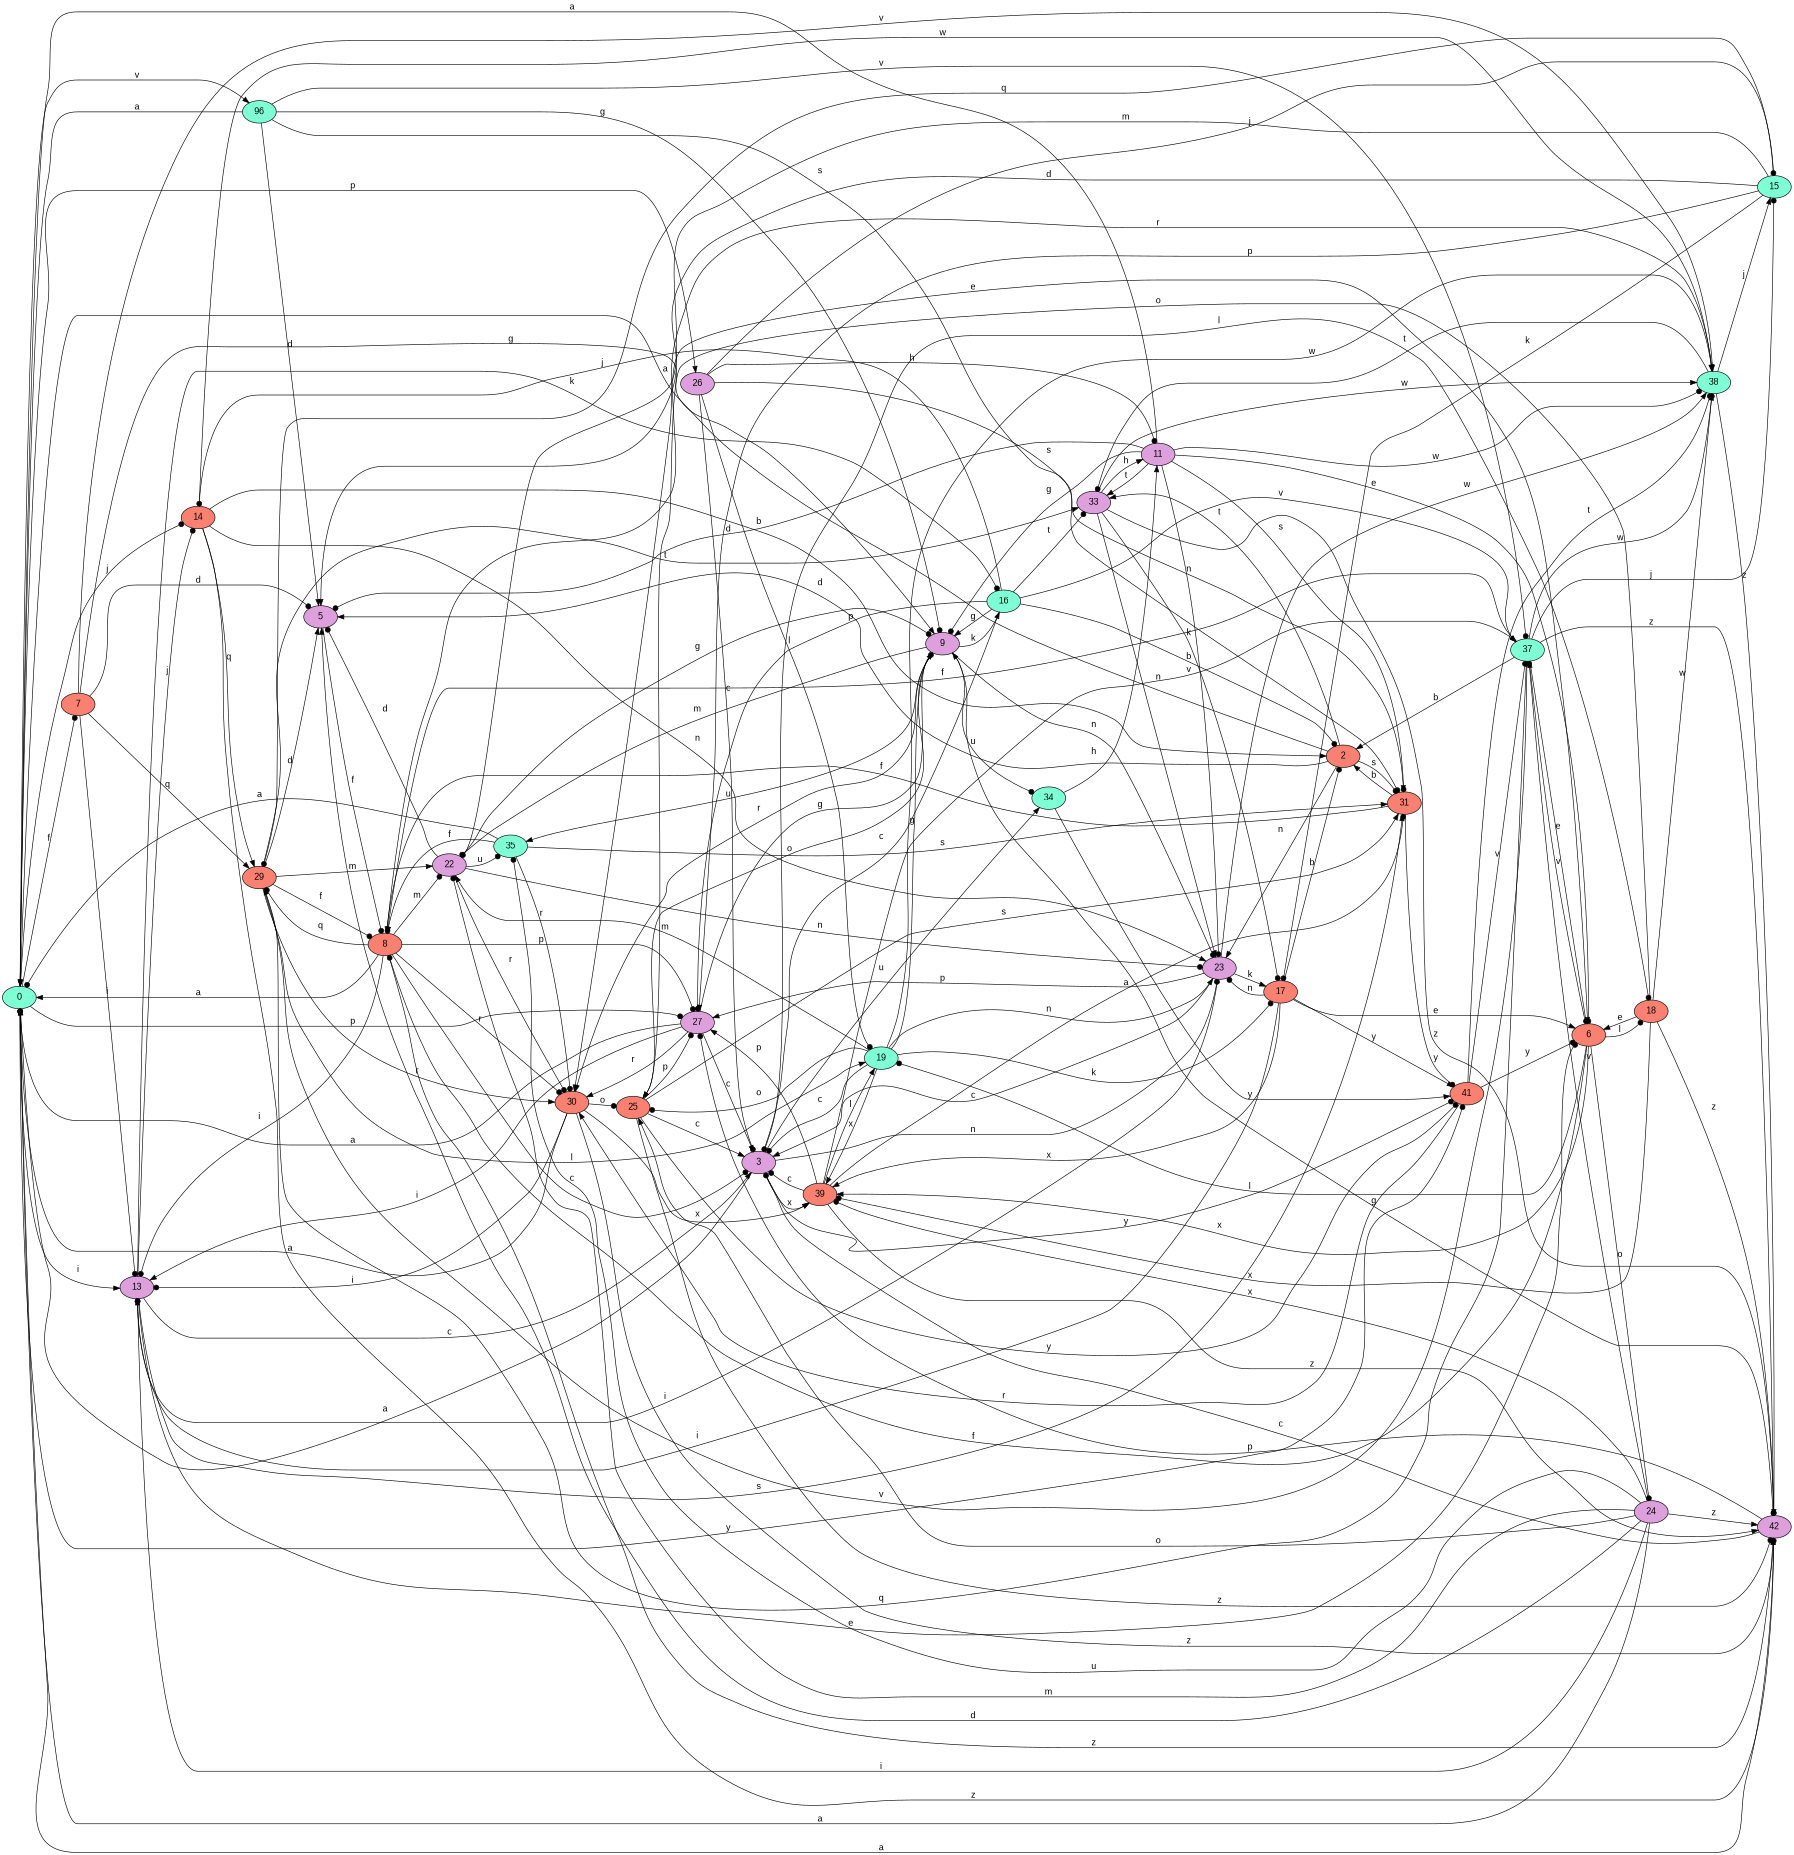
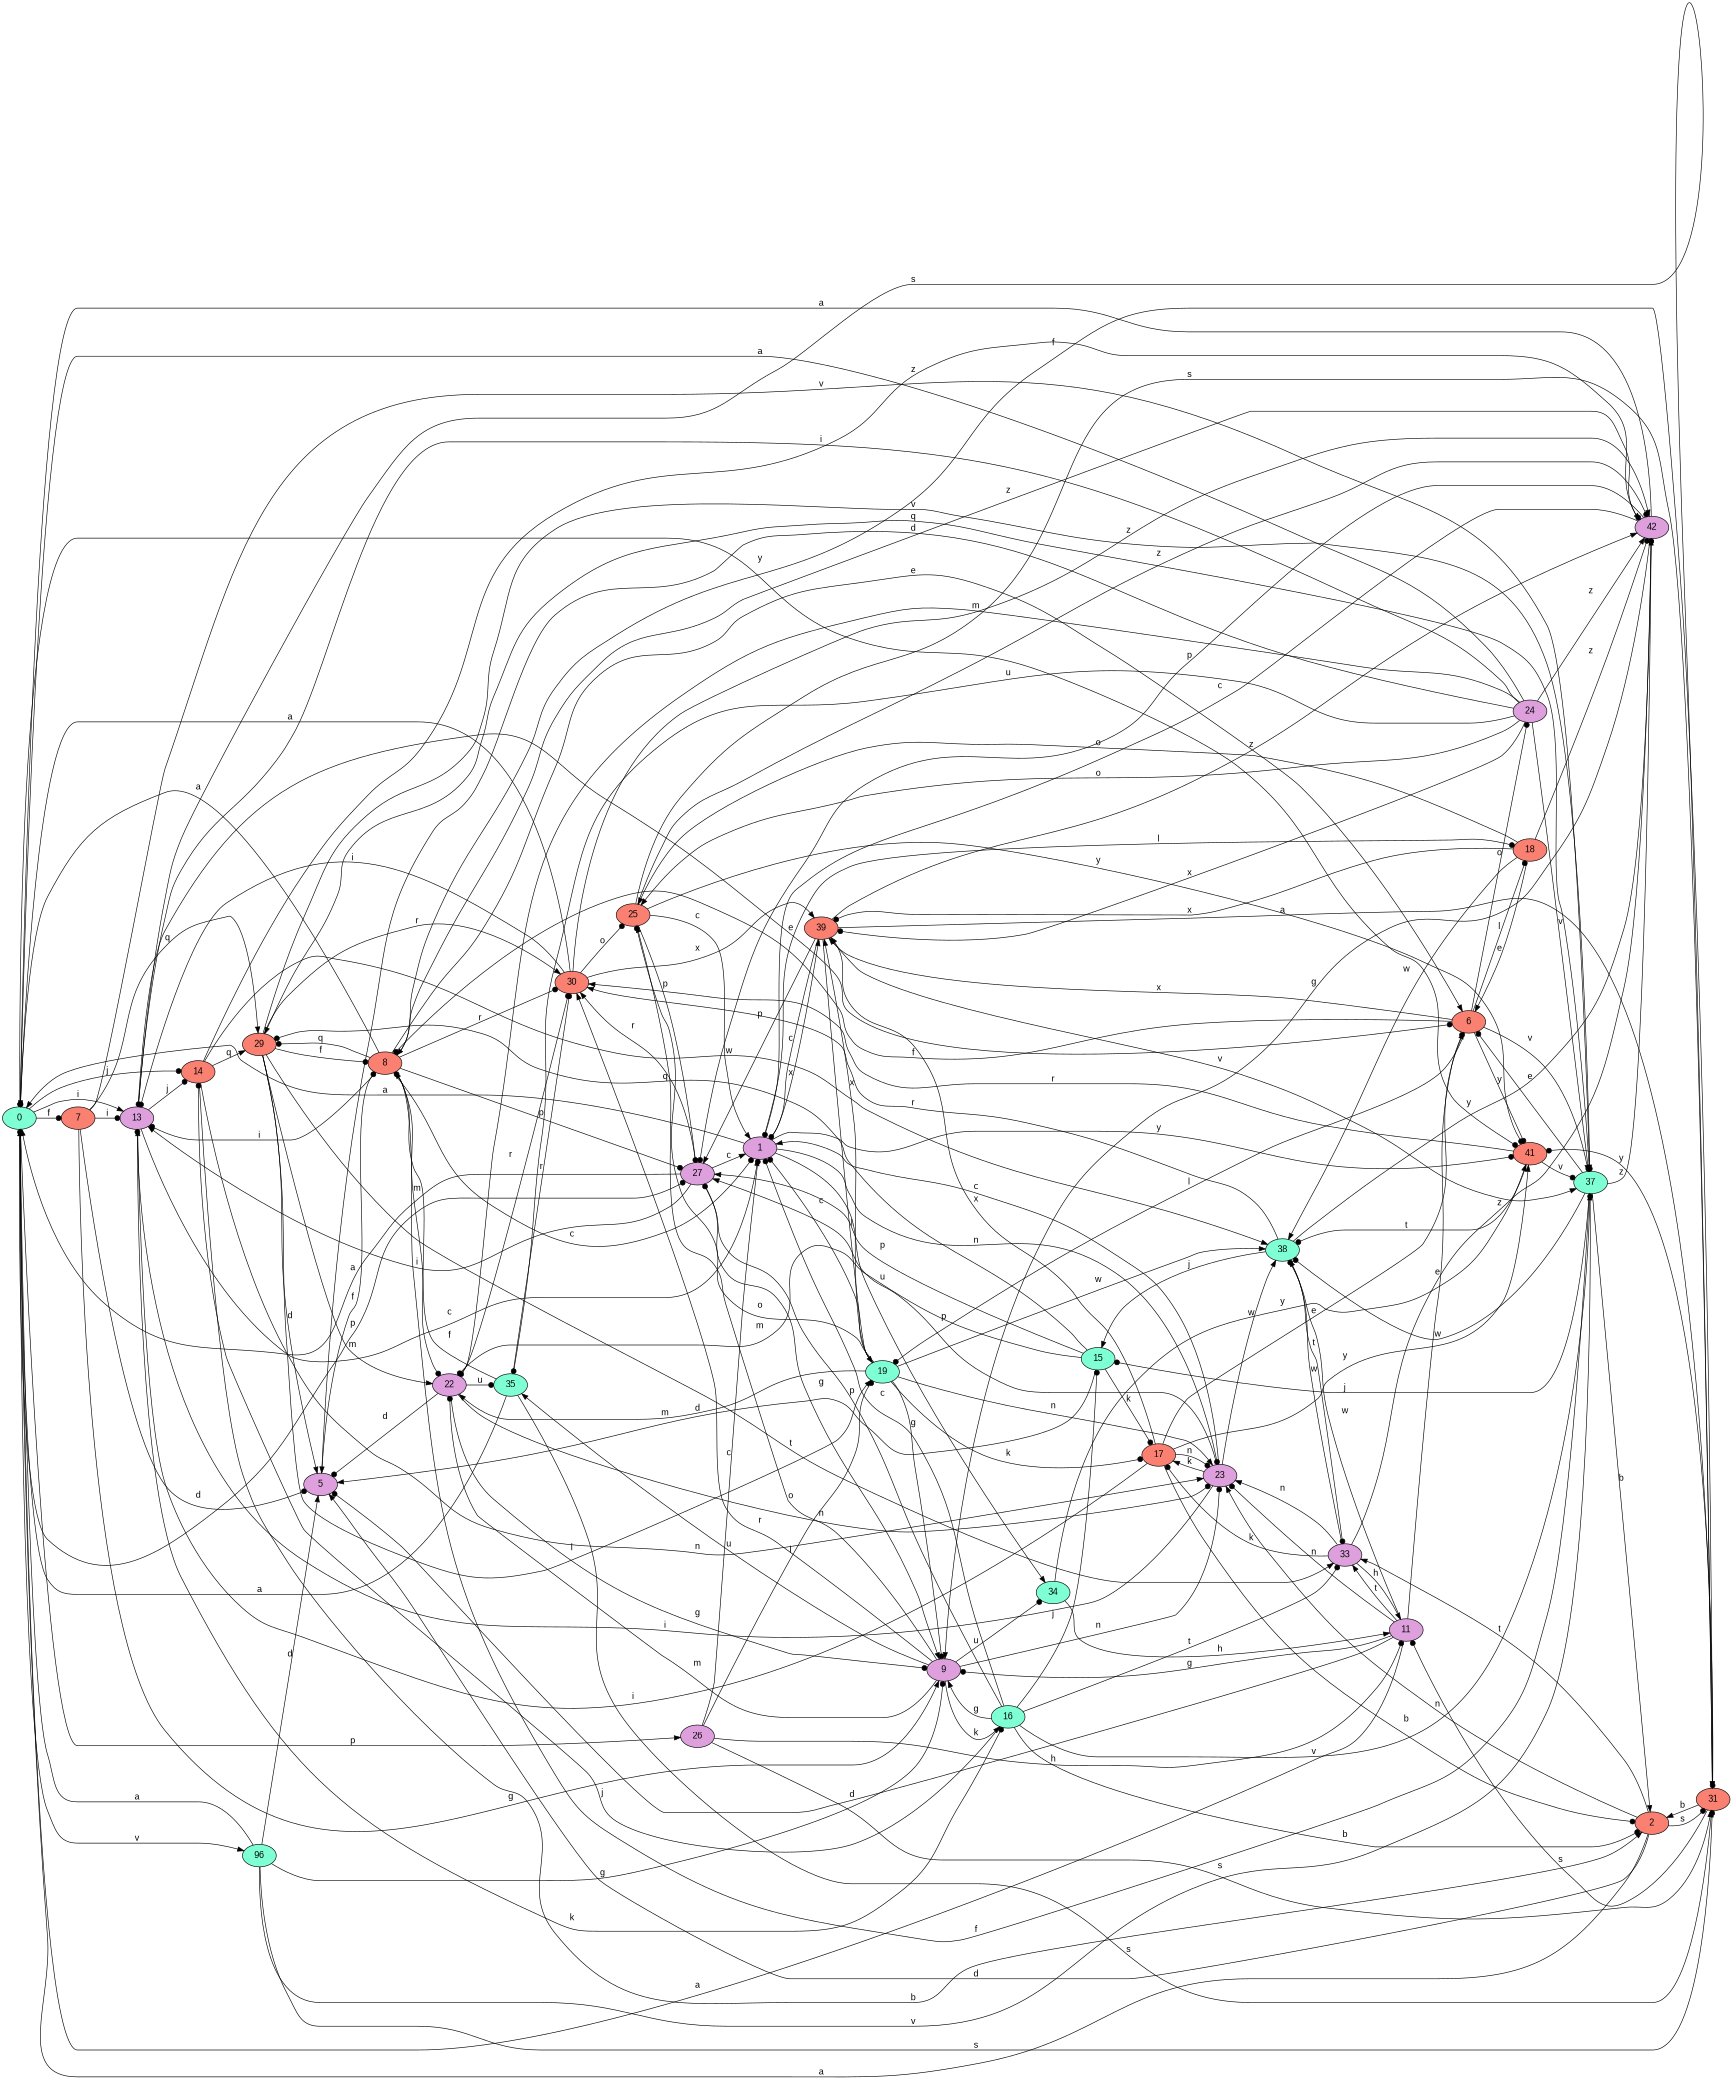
(744, 34) -> (878, 386)
(1219, 135) -> (1083, 1549)
(1744, 575) -> (1469, 1103)
(1323, 603) -> (1548, 1853)
(1526, 1065) -> (1498, 1085)
(759, 1162) -> (760, 1148)
